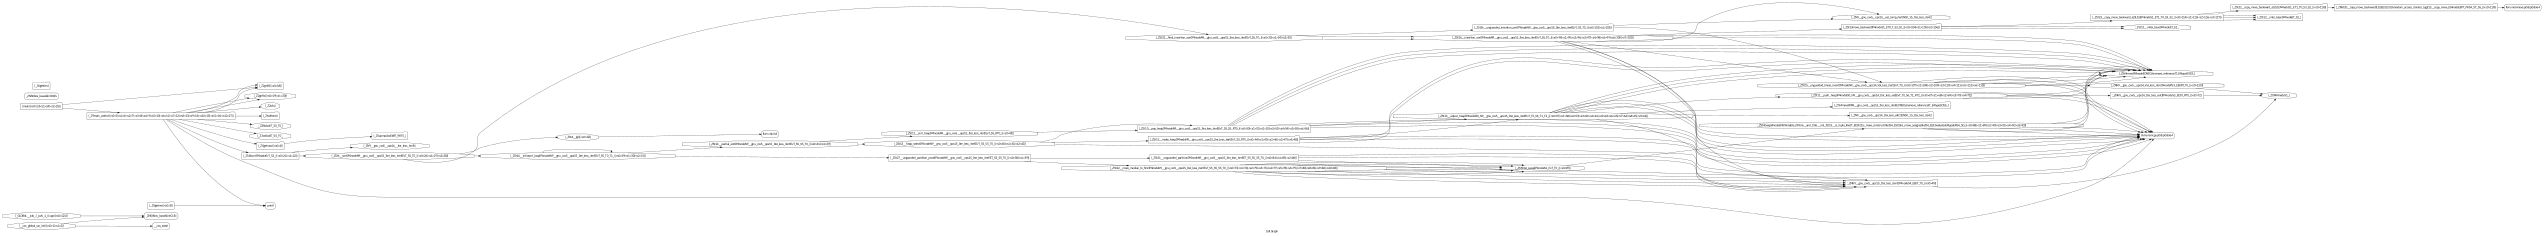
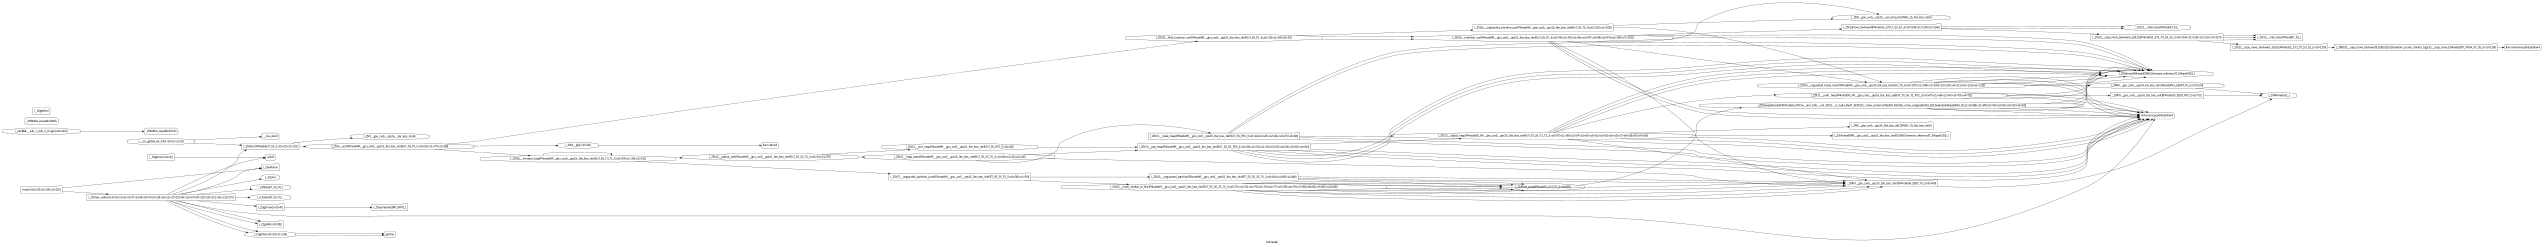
(159, 96) -> (161, 178)
(103, 220) -> (217, 144)
none -> (390, 234)
